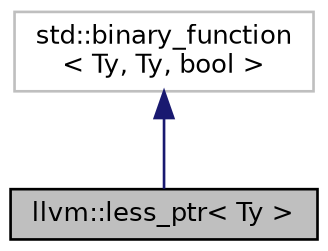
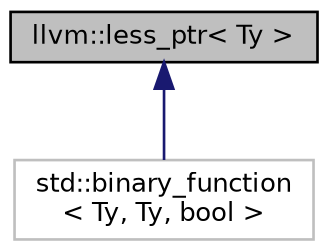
(164, 154) -> (164, 125)
